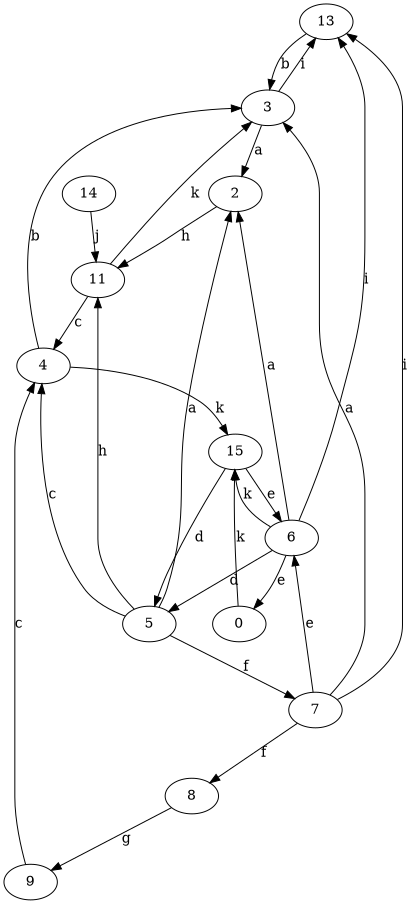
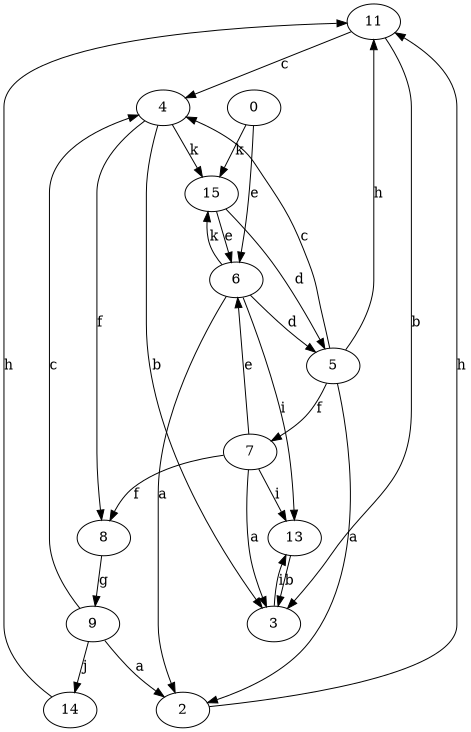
(253, 146) -> (128, 668)
(195, 194) -> (416, 323)
(97, 237) -> (9, 366)
none -> (97, 307)
(275, 580) -> (249, 189)
none -> (83, 662)
